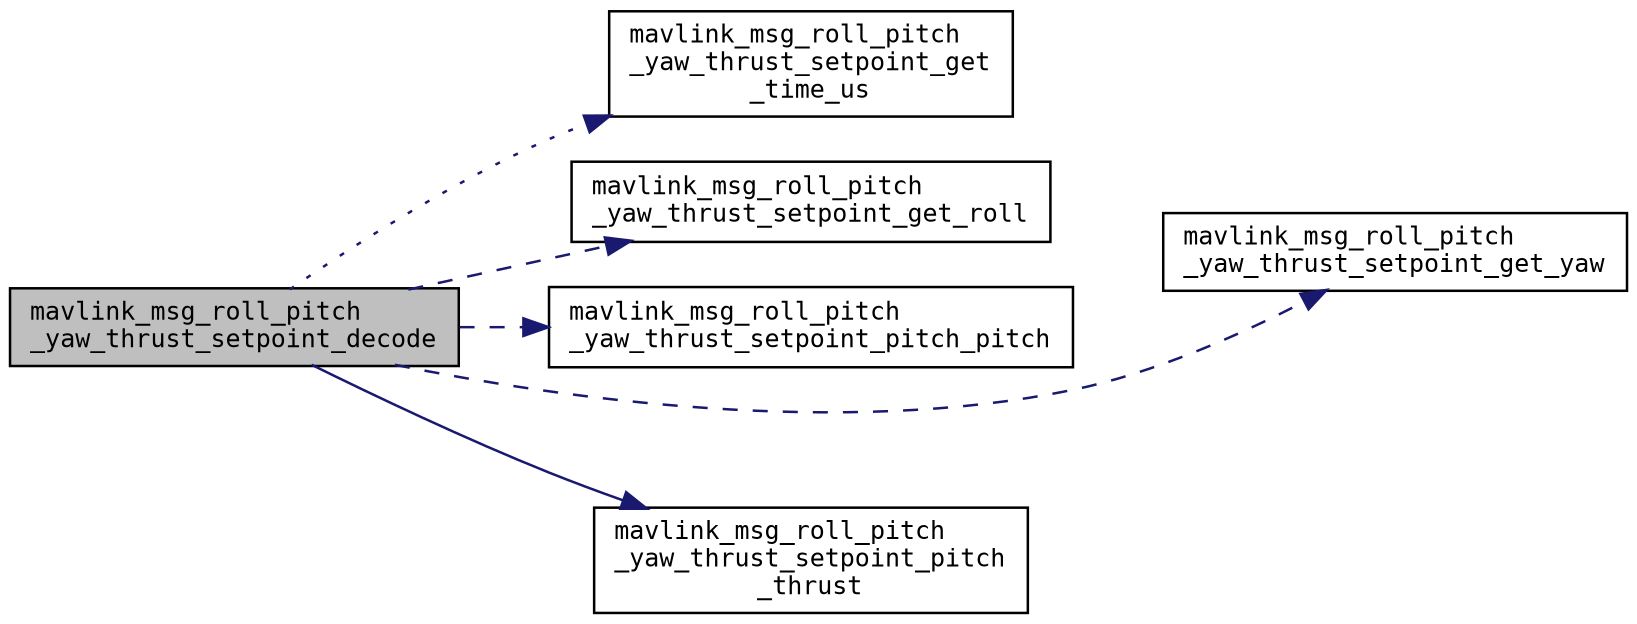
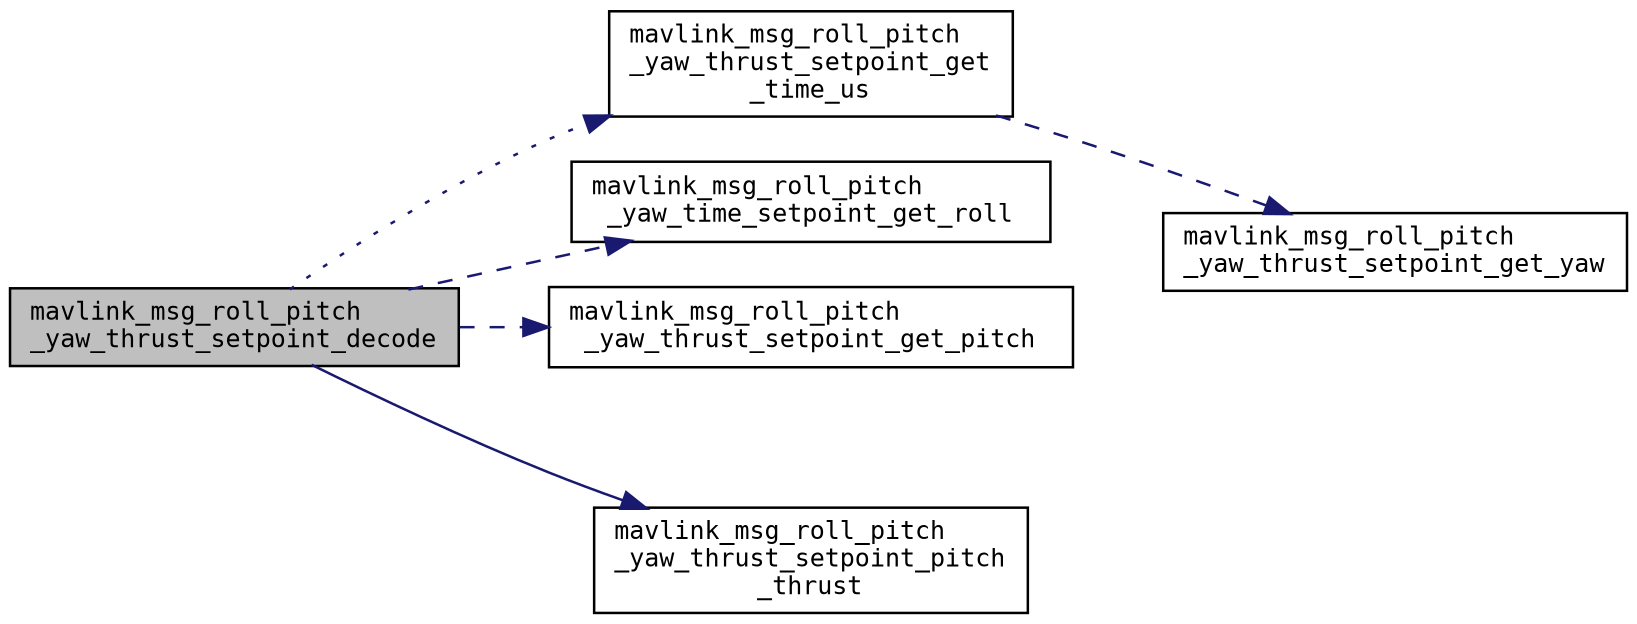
(811, 202) -> (811, 202)
(811, 327) -> (811, 327)
(857, 411) -> (1132, 158)
